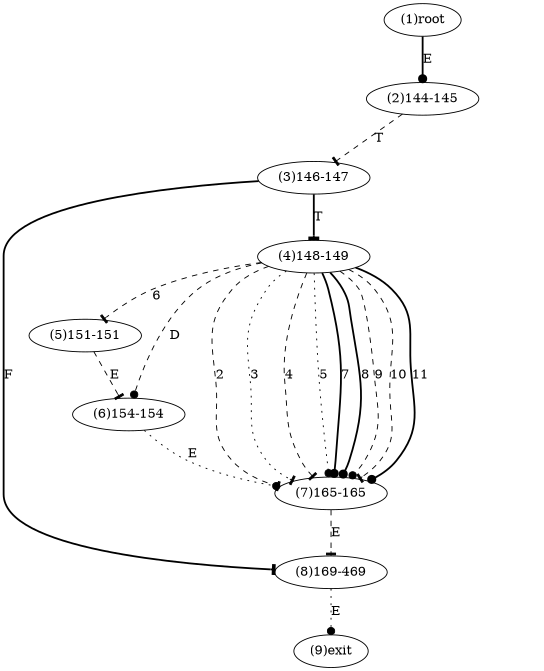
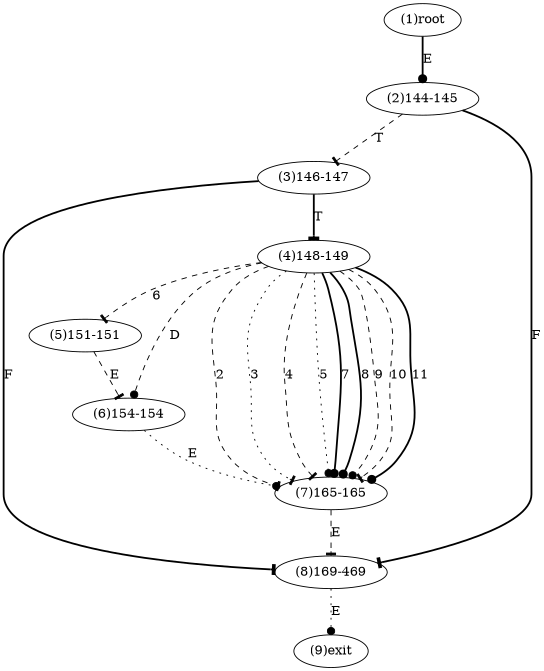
none -> (531, 370)
